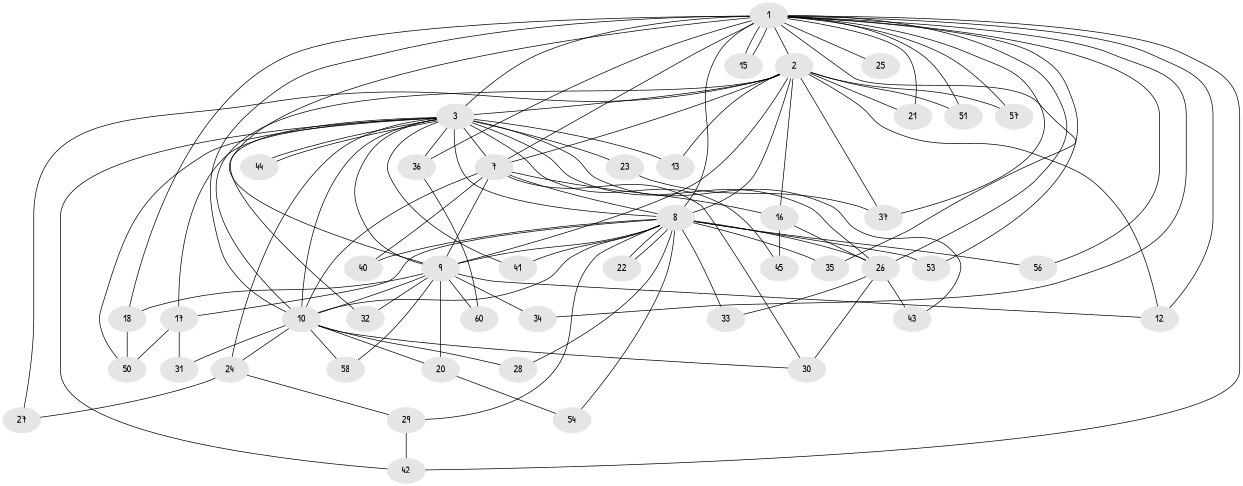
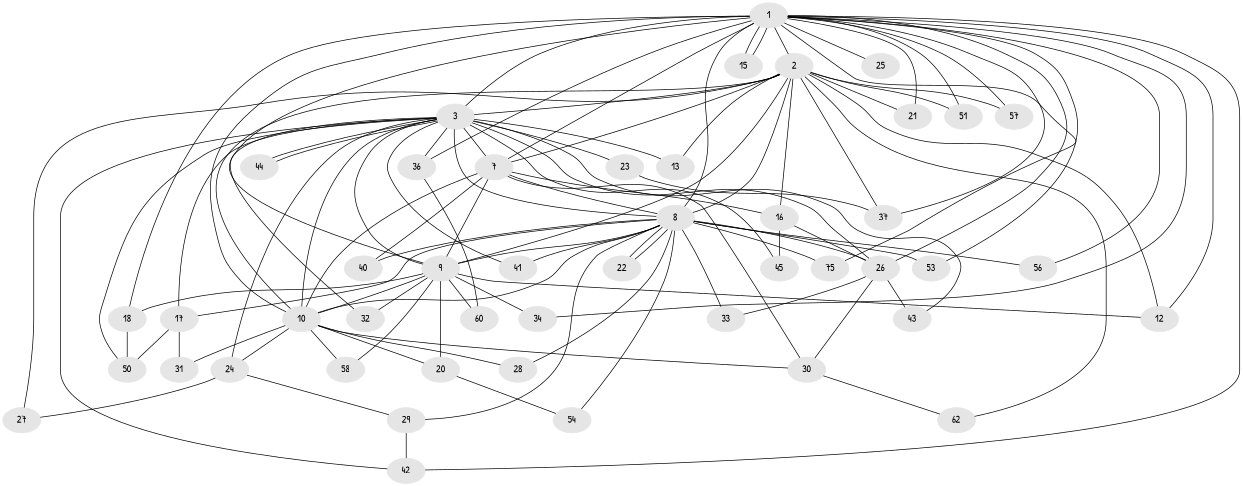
(830, 268) -> (830, 268)
none -> (956, 420)
